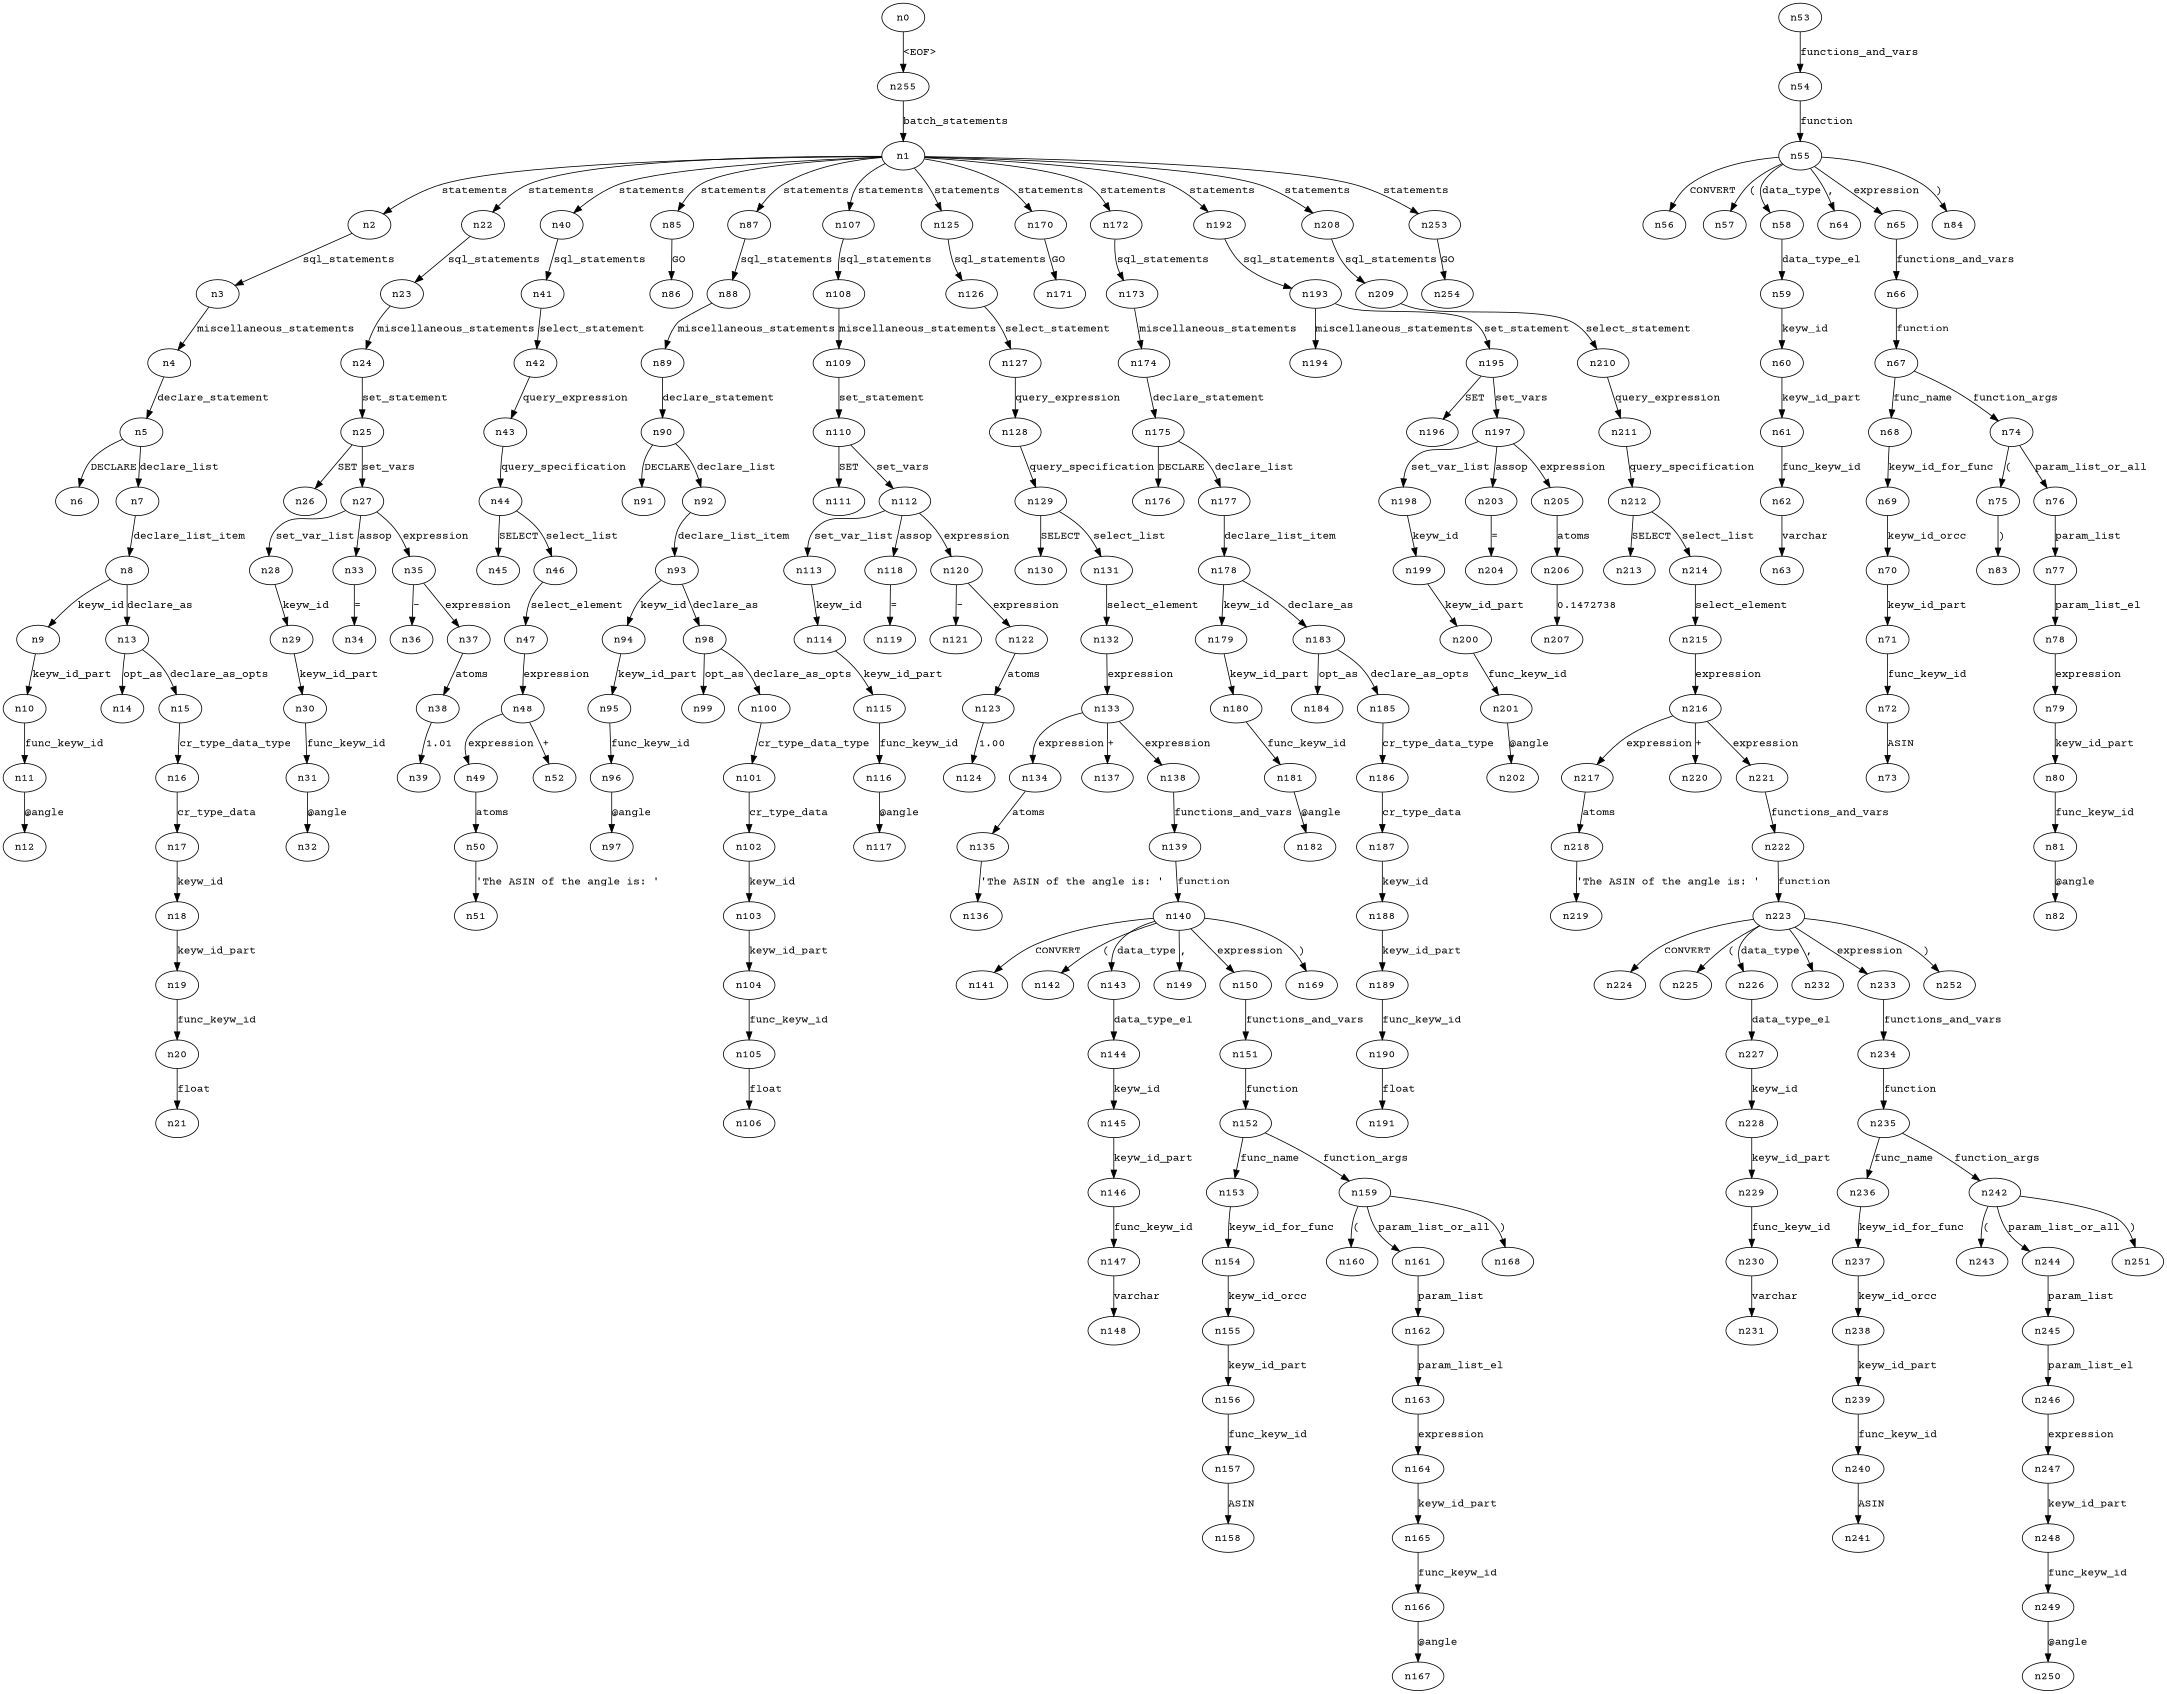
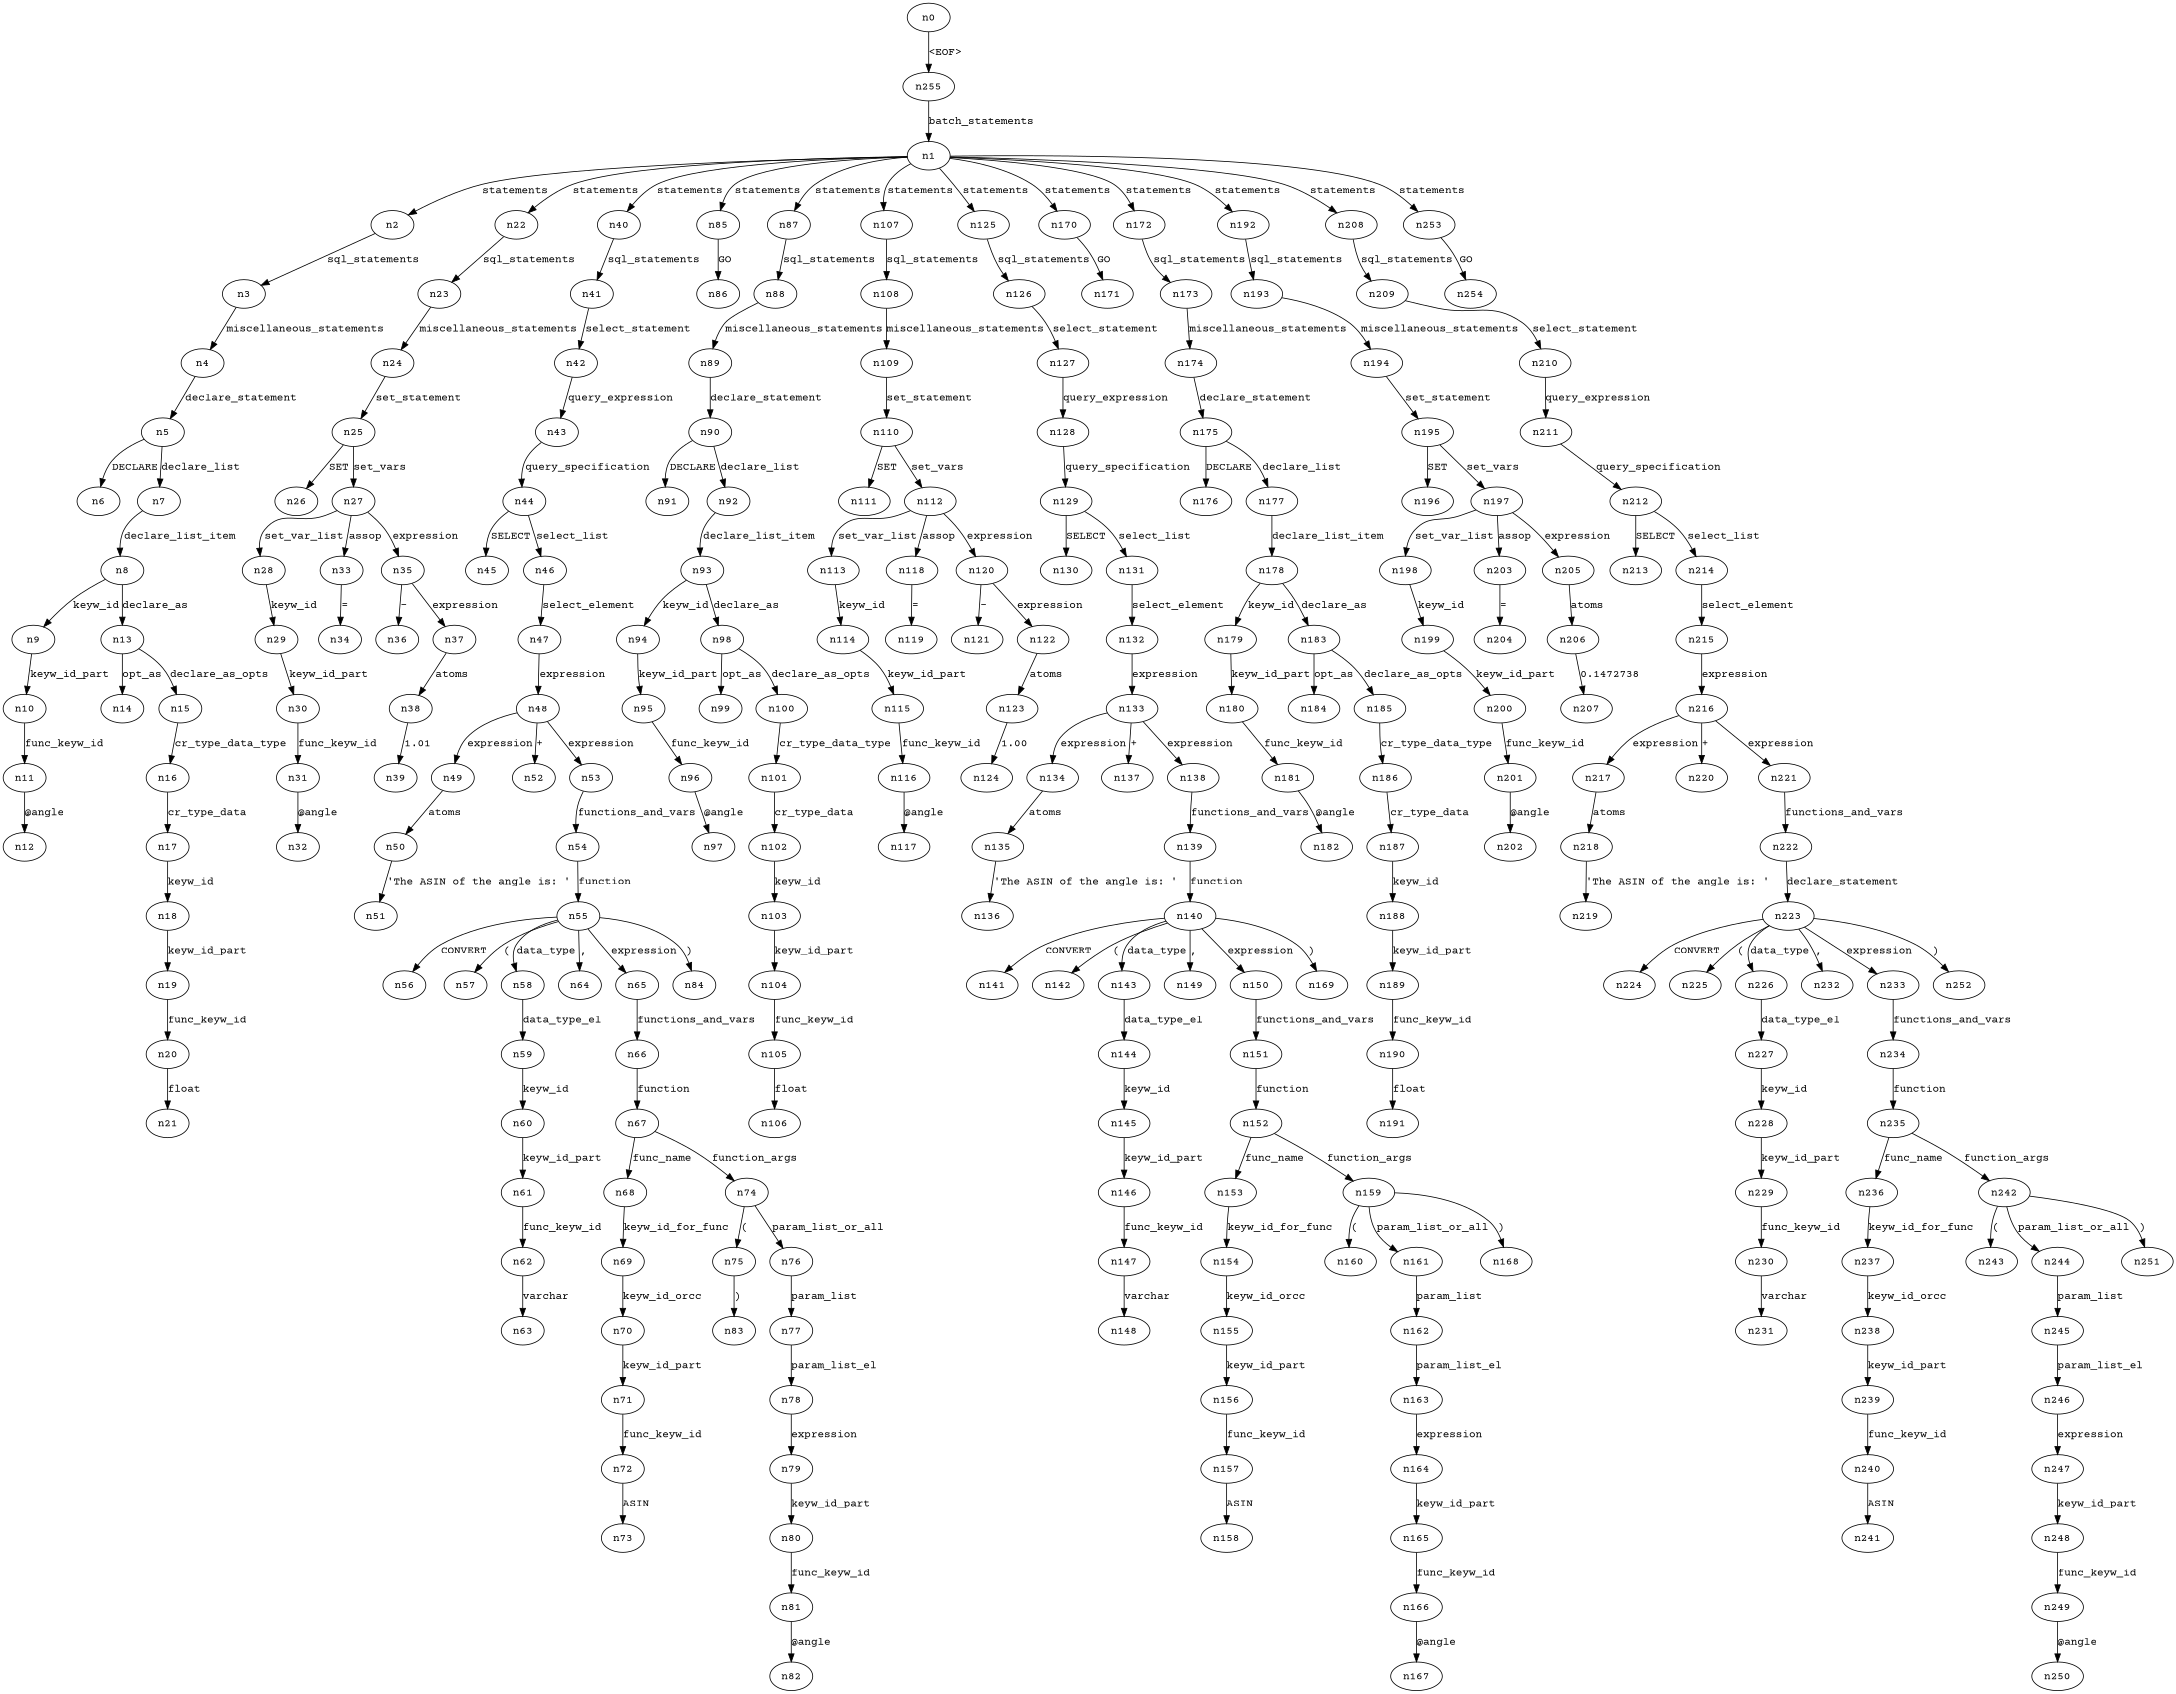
(1408, 312) -> (1400, 394)
none -> (562, 740)
(1805, 881) -> (1843, 881)
